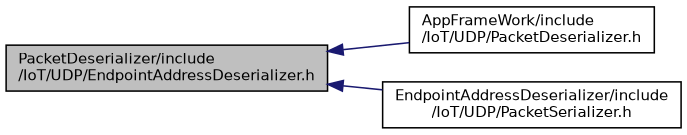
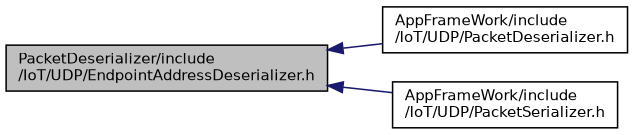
(532, 105) -> (505, 105)
